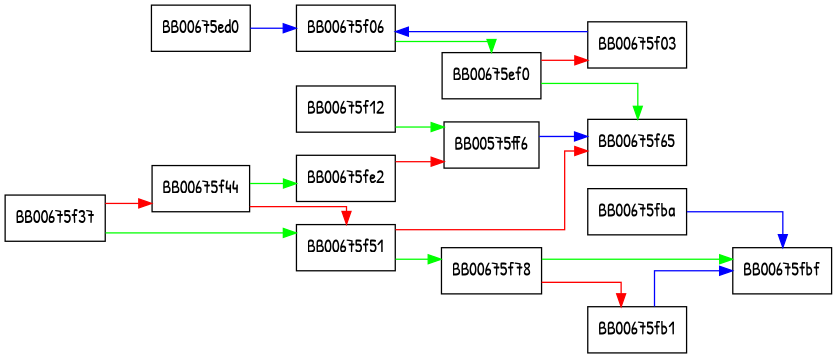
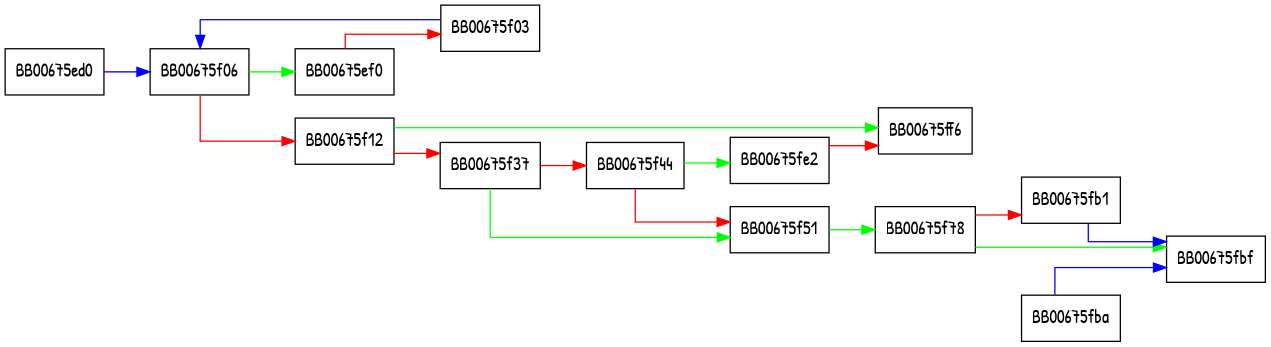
none -> (218, 141)
(637, 142) -> none
(492, 145) -> (925, 131)
none -> (411, 153)
